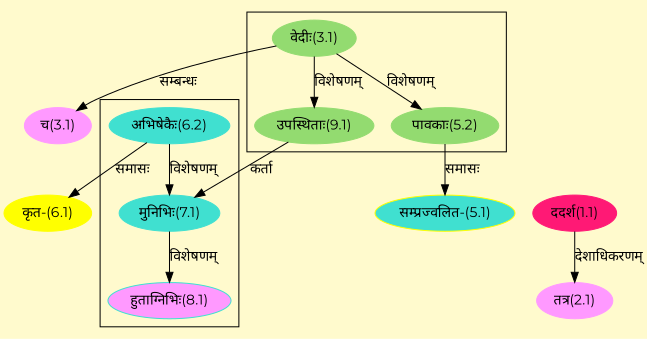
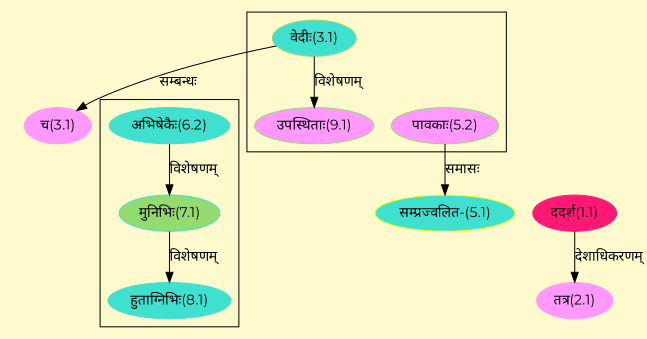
(314, 38) -> (314, 38)
(375, 79) -> none
(314, 126) -> (314, 126)
(445, 126) -> (445, 126)
(246, 167) -> none
(48, 213) -> none
(169, 213) -> (169, 213)
(169, 301) -> (169, 301)
